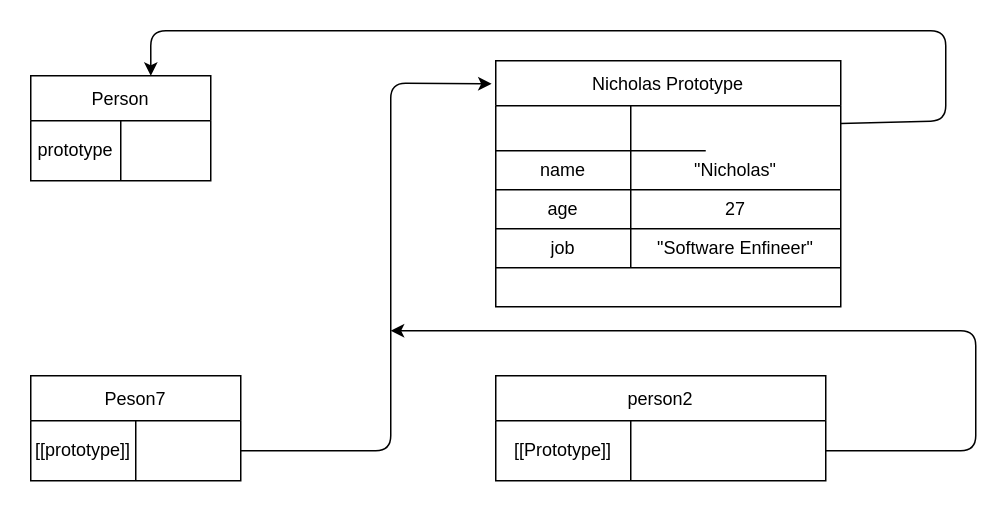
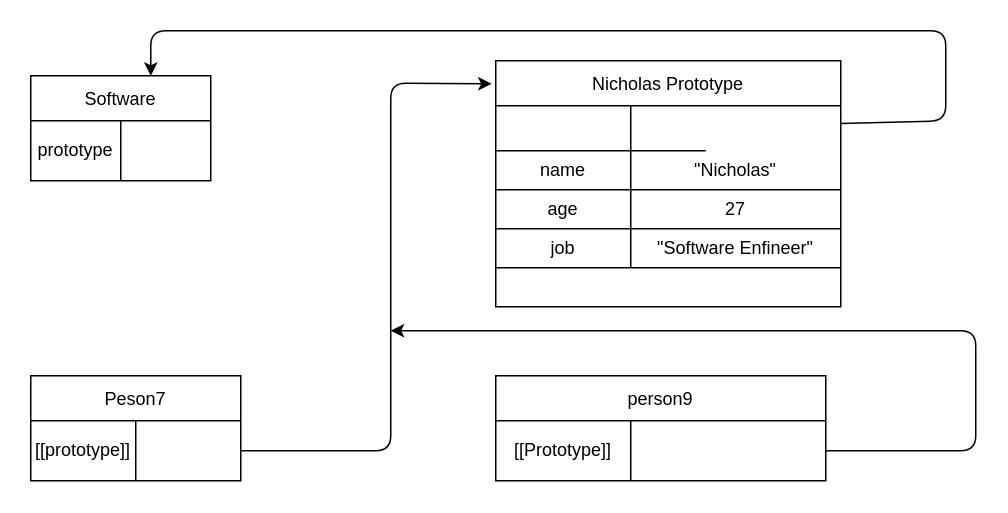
(120, 99) -> (120, 99)
(660, 399) -> (660, 399)
